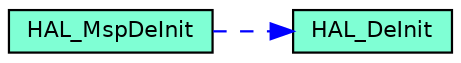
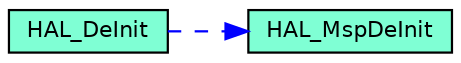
(242, 31) -> (196, 31)
